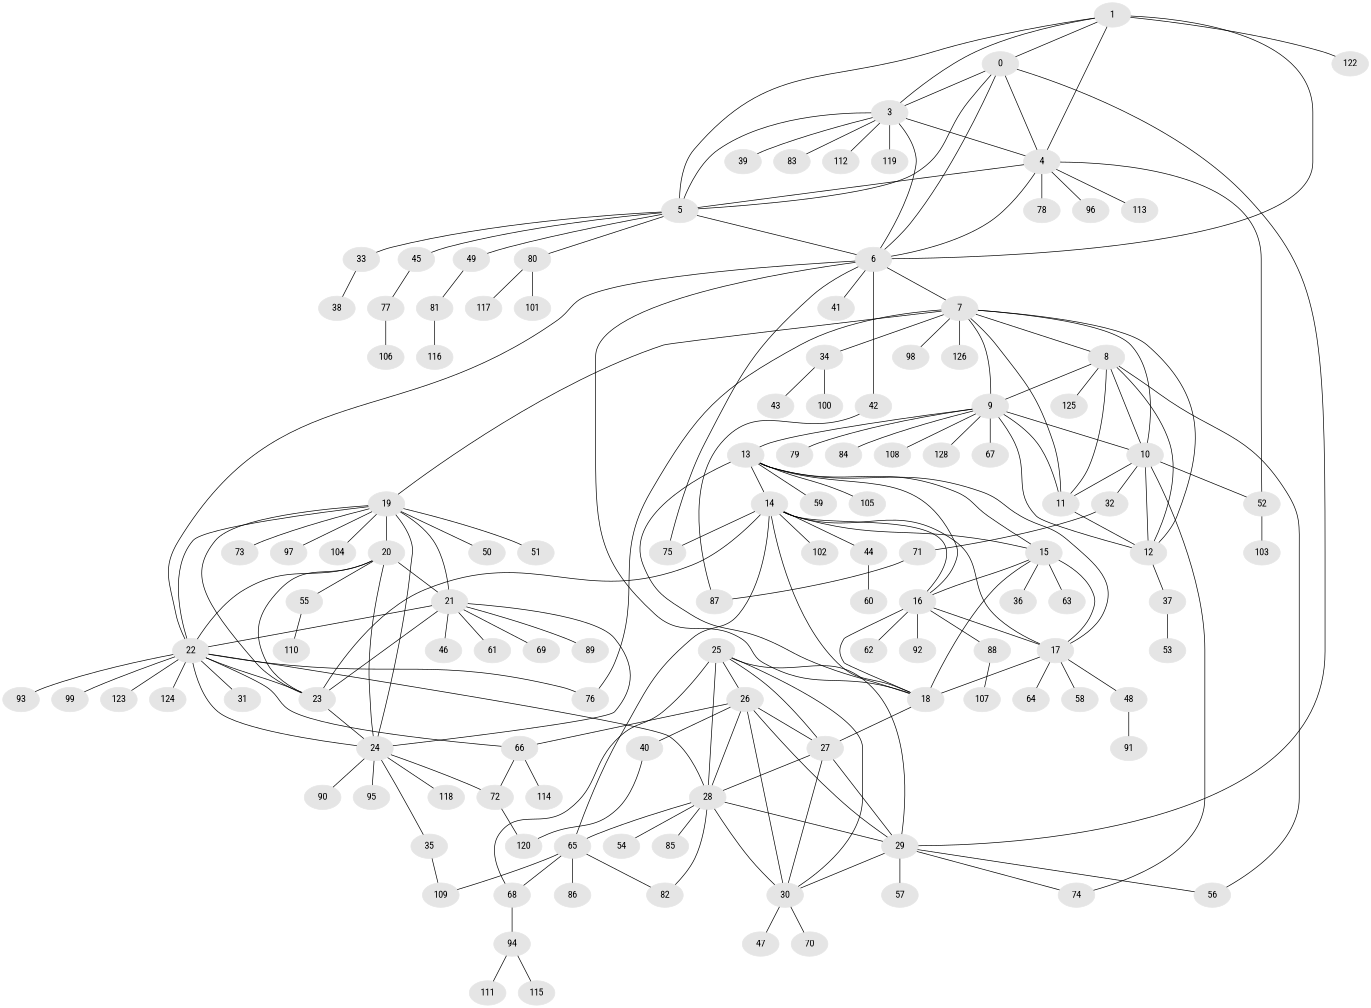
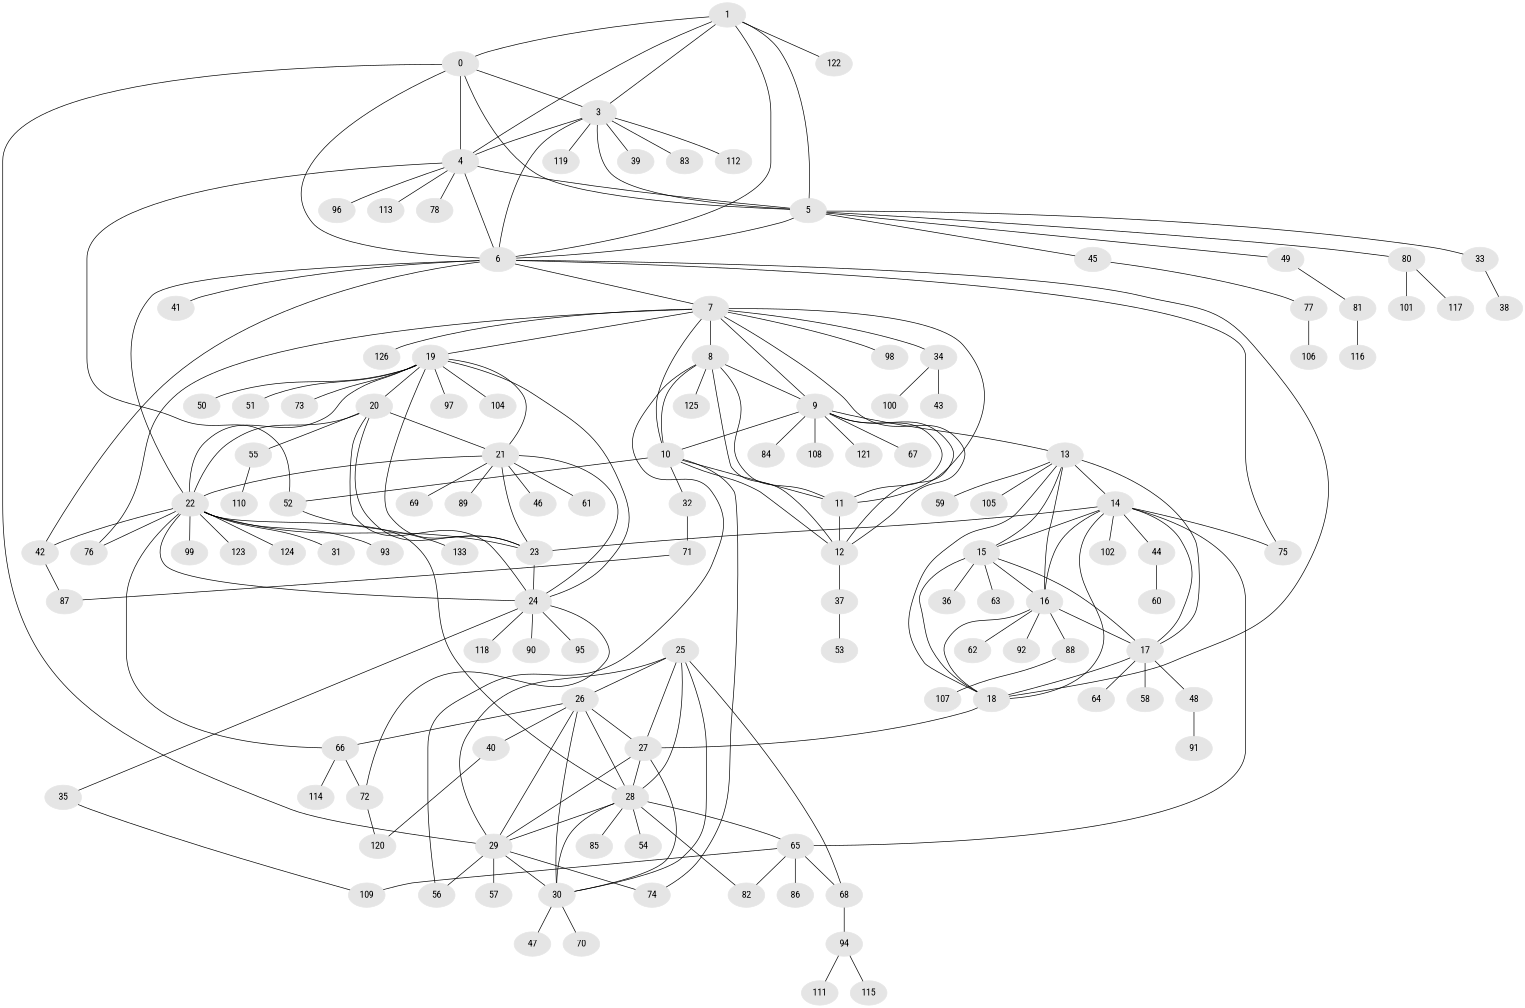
(795, 455) -> none
(941, 455) -> (864, 455)
none -> (107, 526)
(1262, 553) -> (460, 553)
